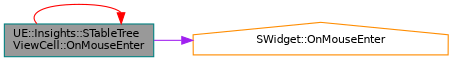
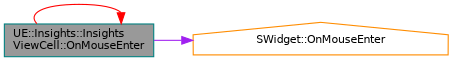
(79, 40) -> (79, 40)
